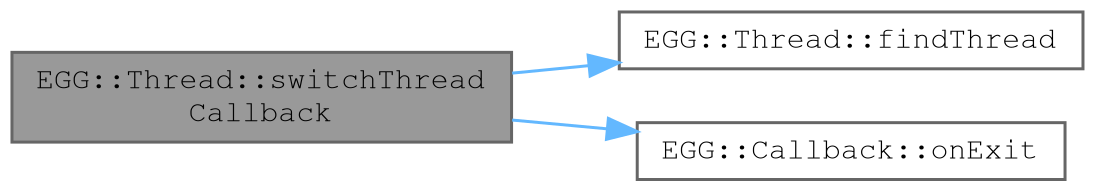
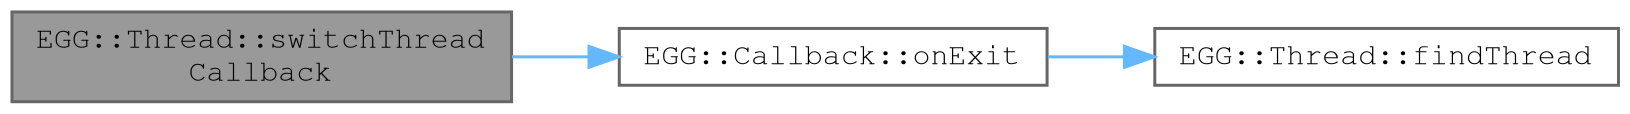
(551, 69) -> (1086, 57)
